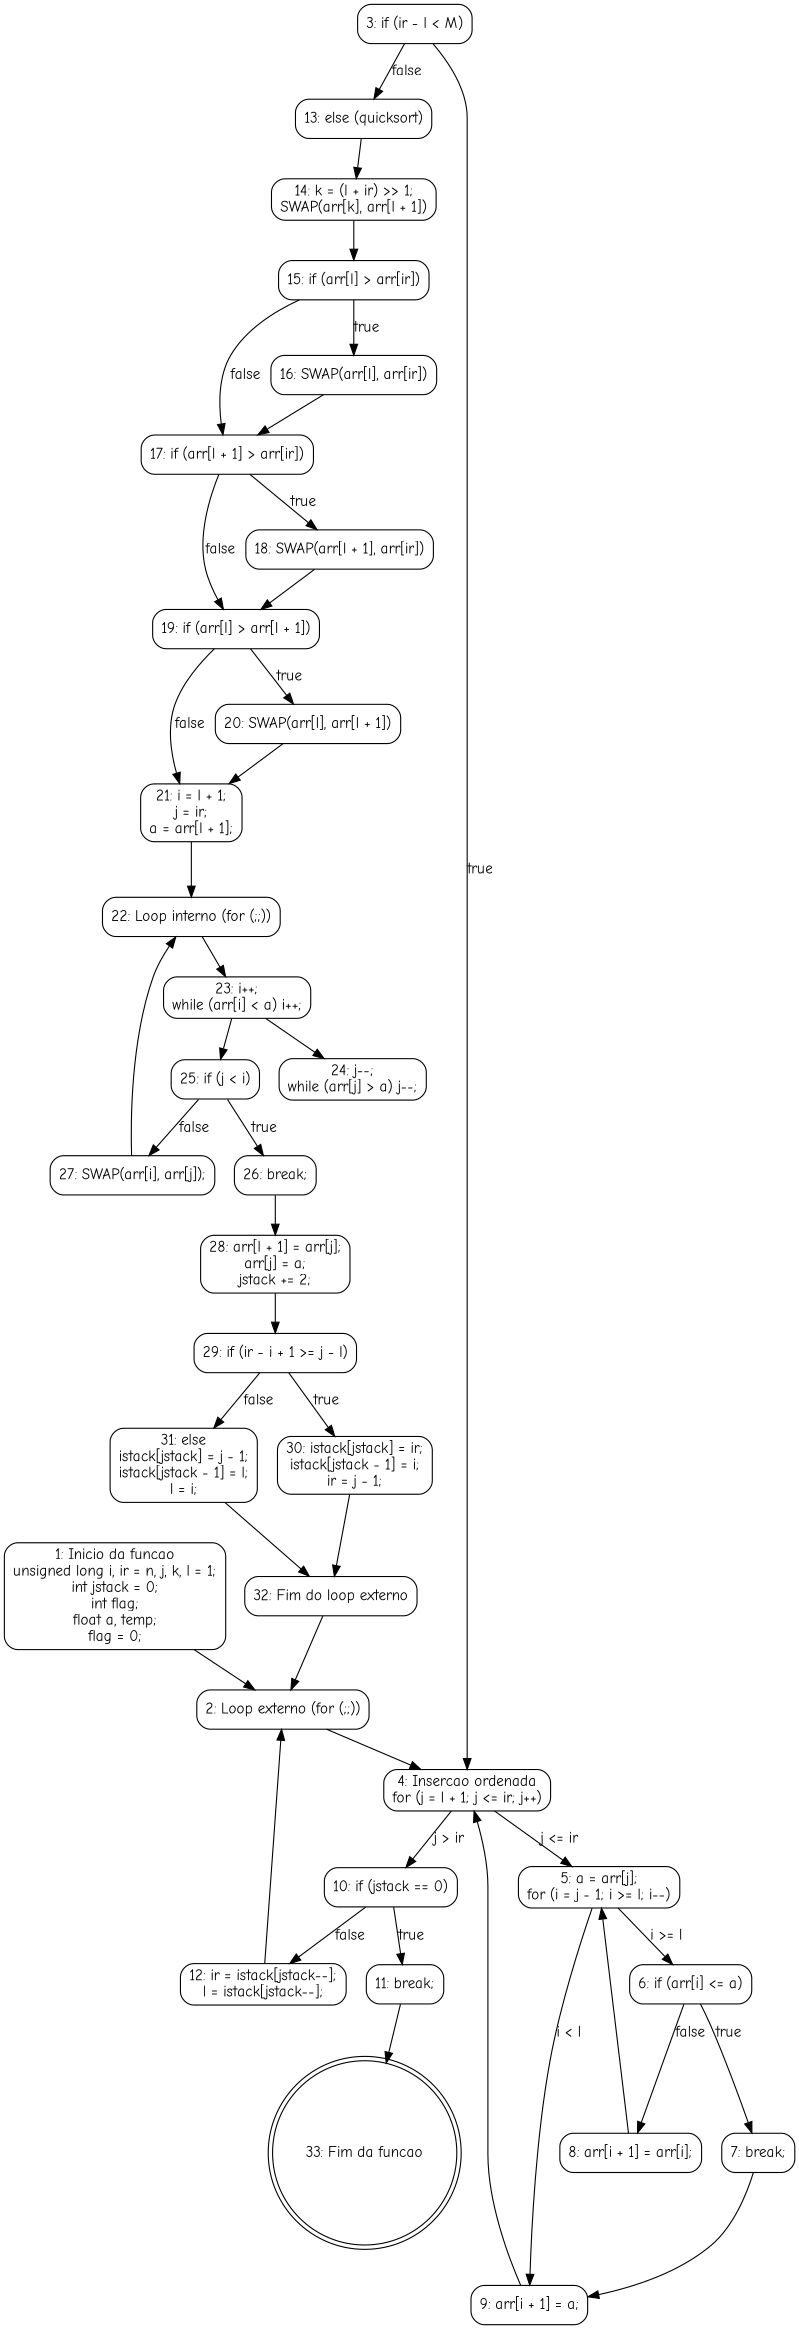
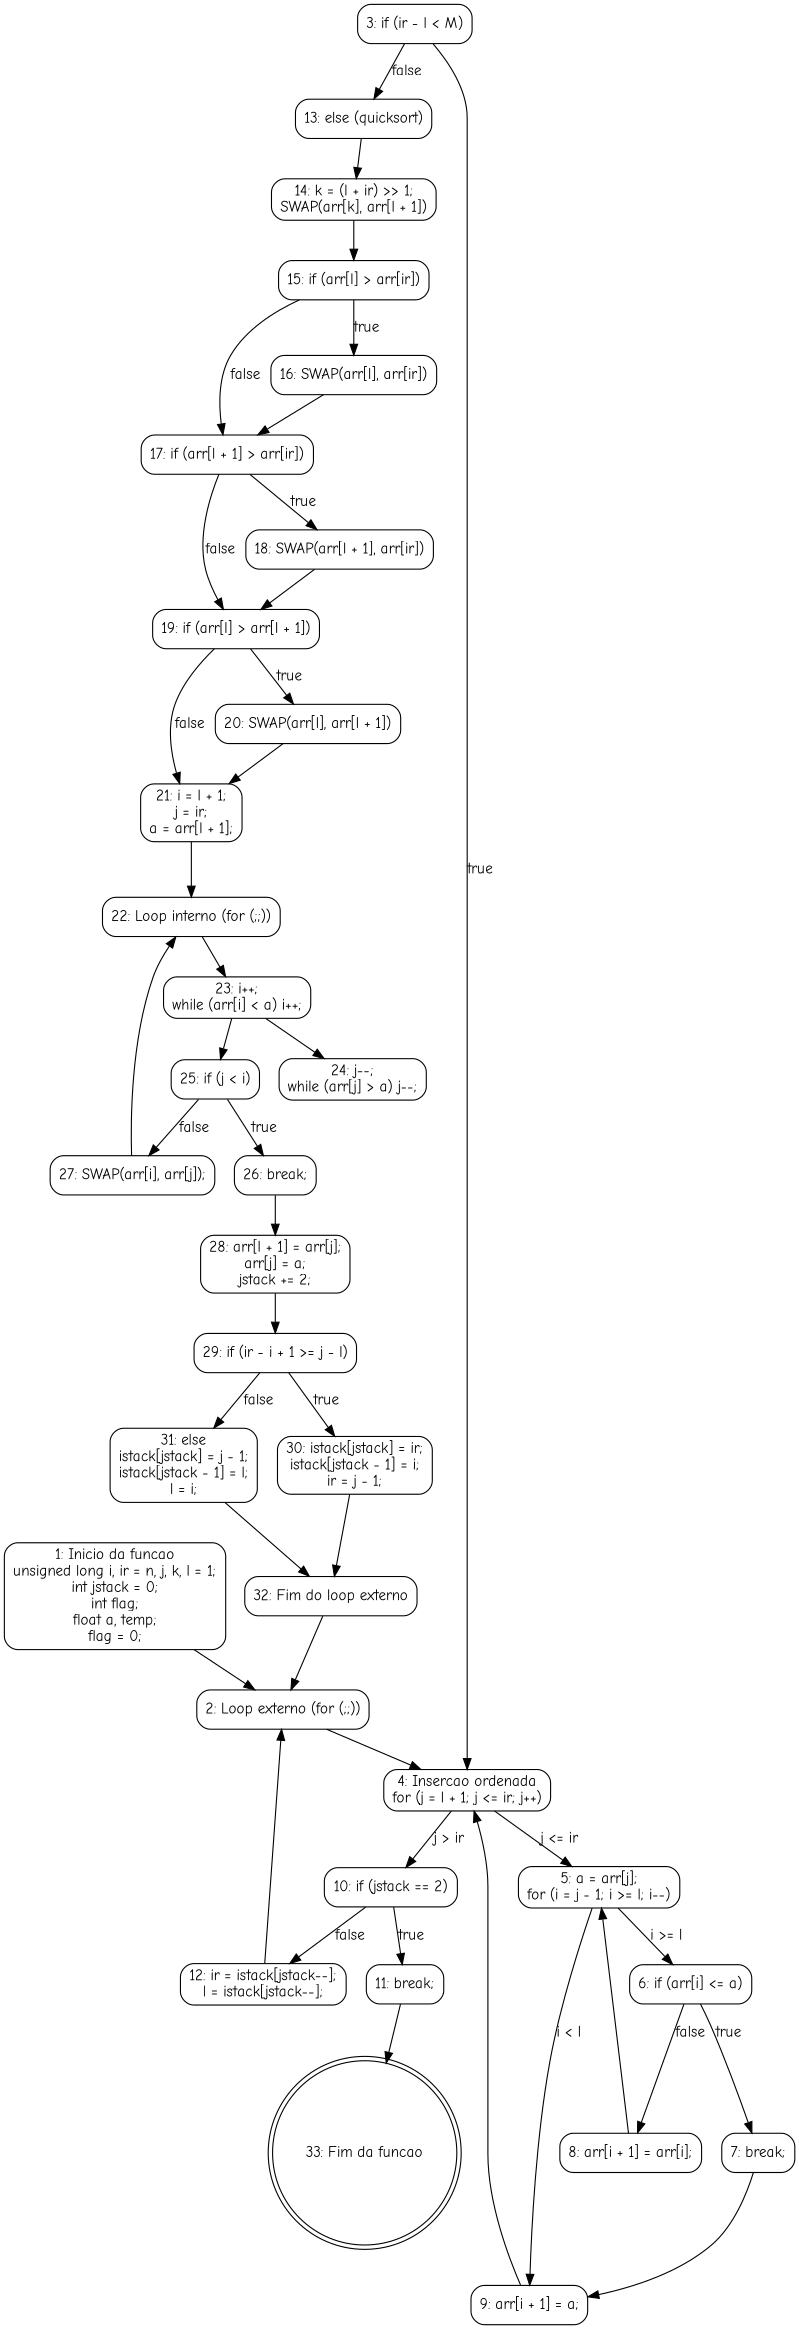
(391, 1887) -> (391, 1887)
